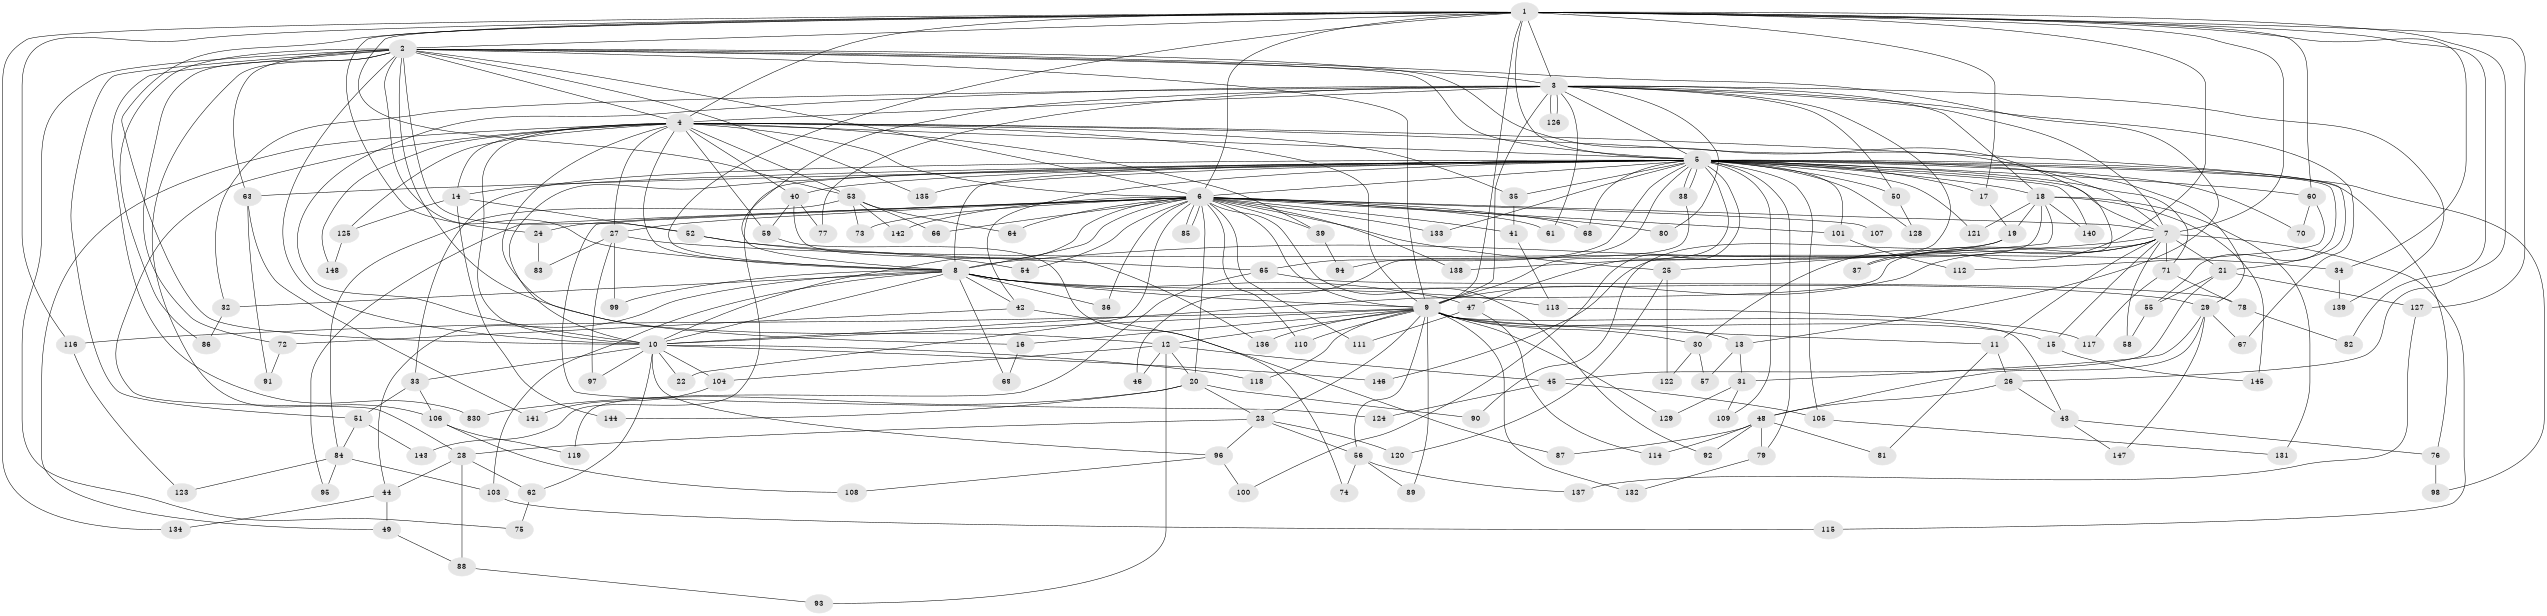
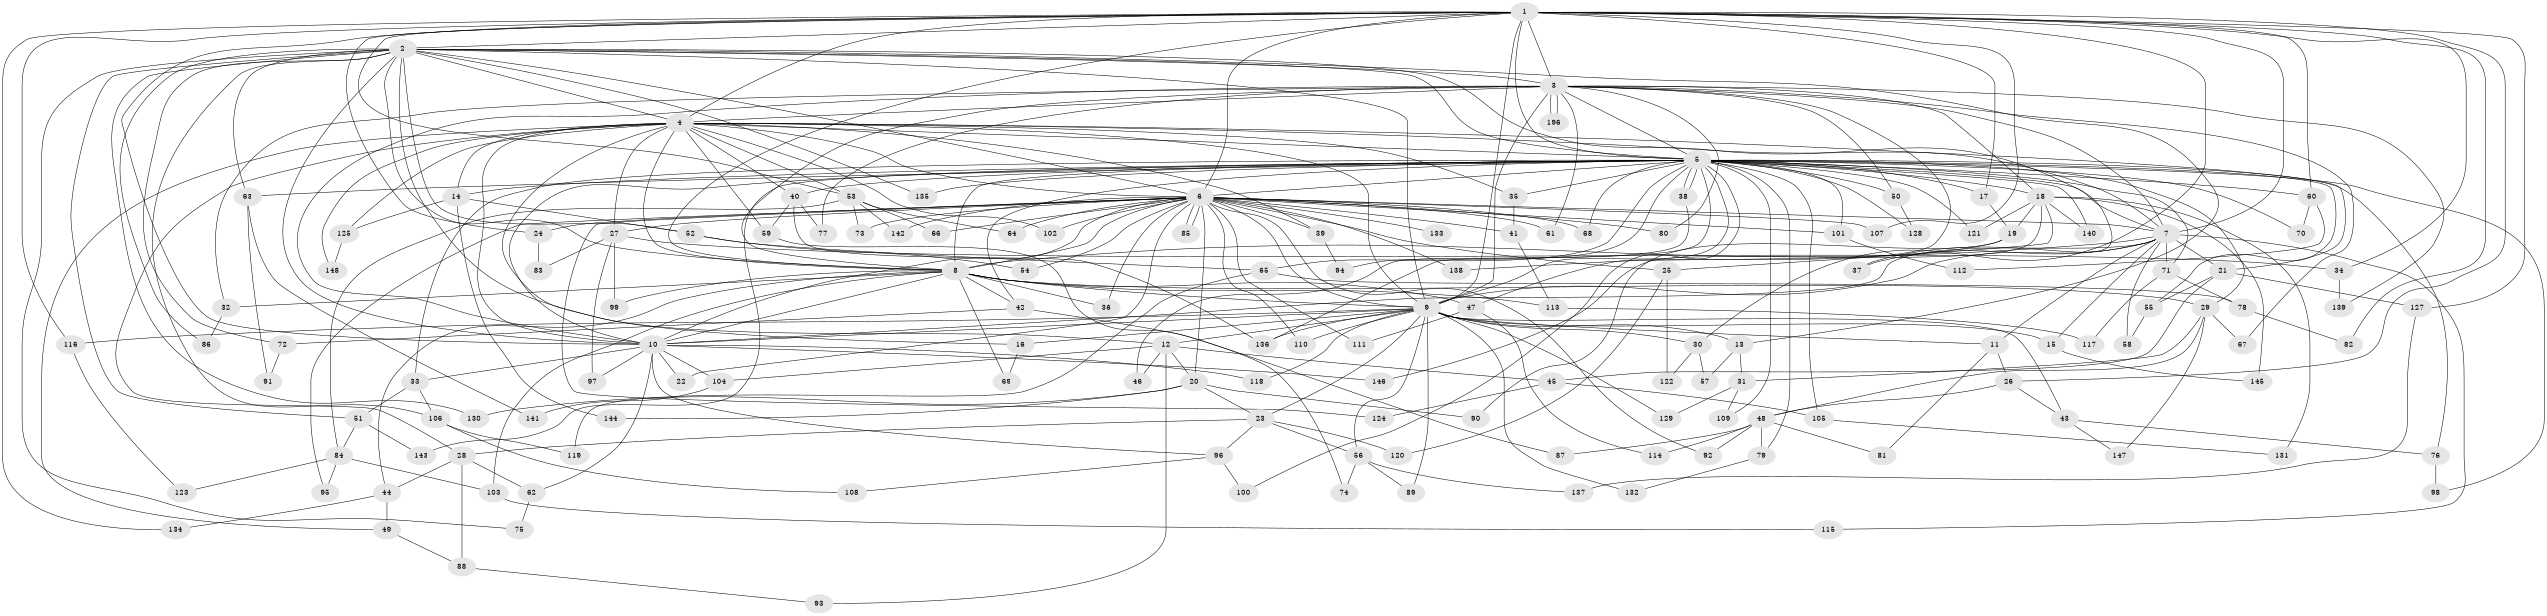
none -> (1910, 40)
(1554, 123) -> (1554, 123)
(1573, 194) -> (1427, 266)
none -> (1050, 234)
(474, 419) -> (474, 419)
